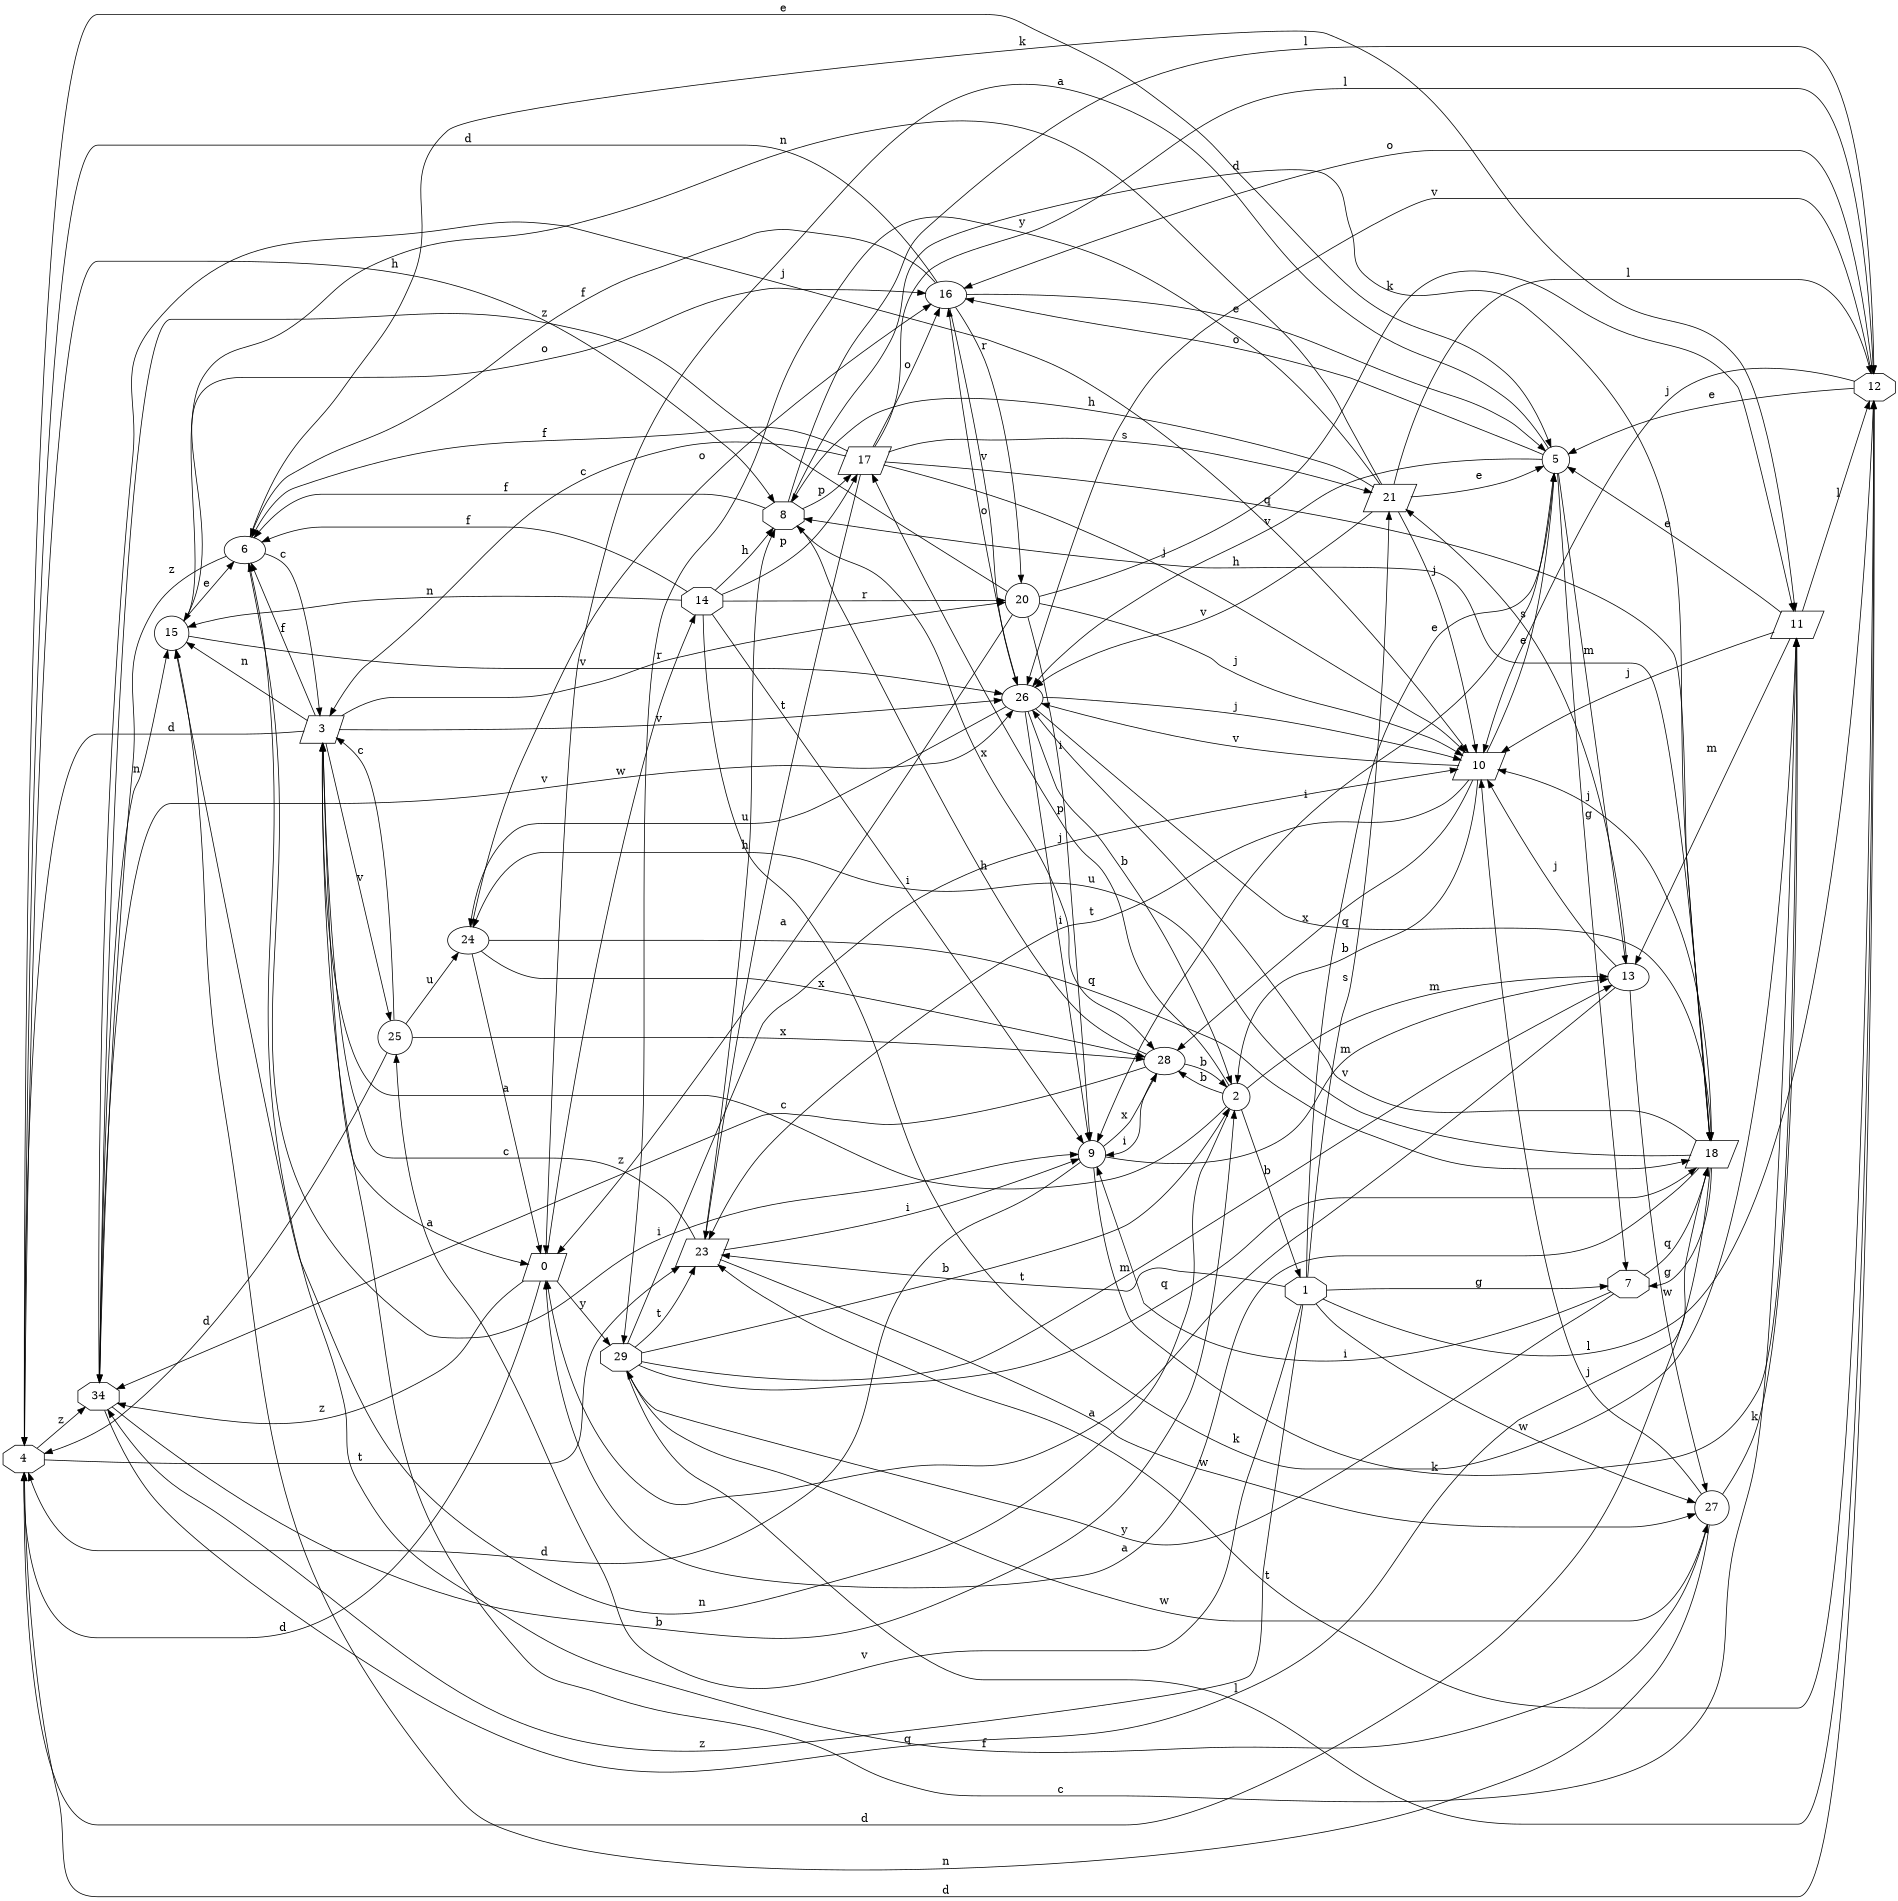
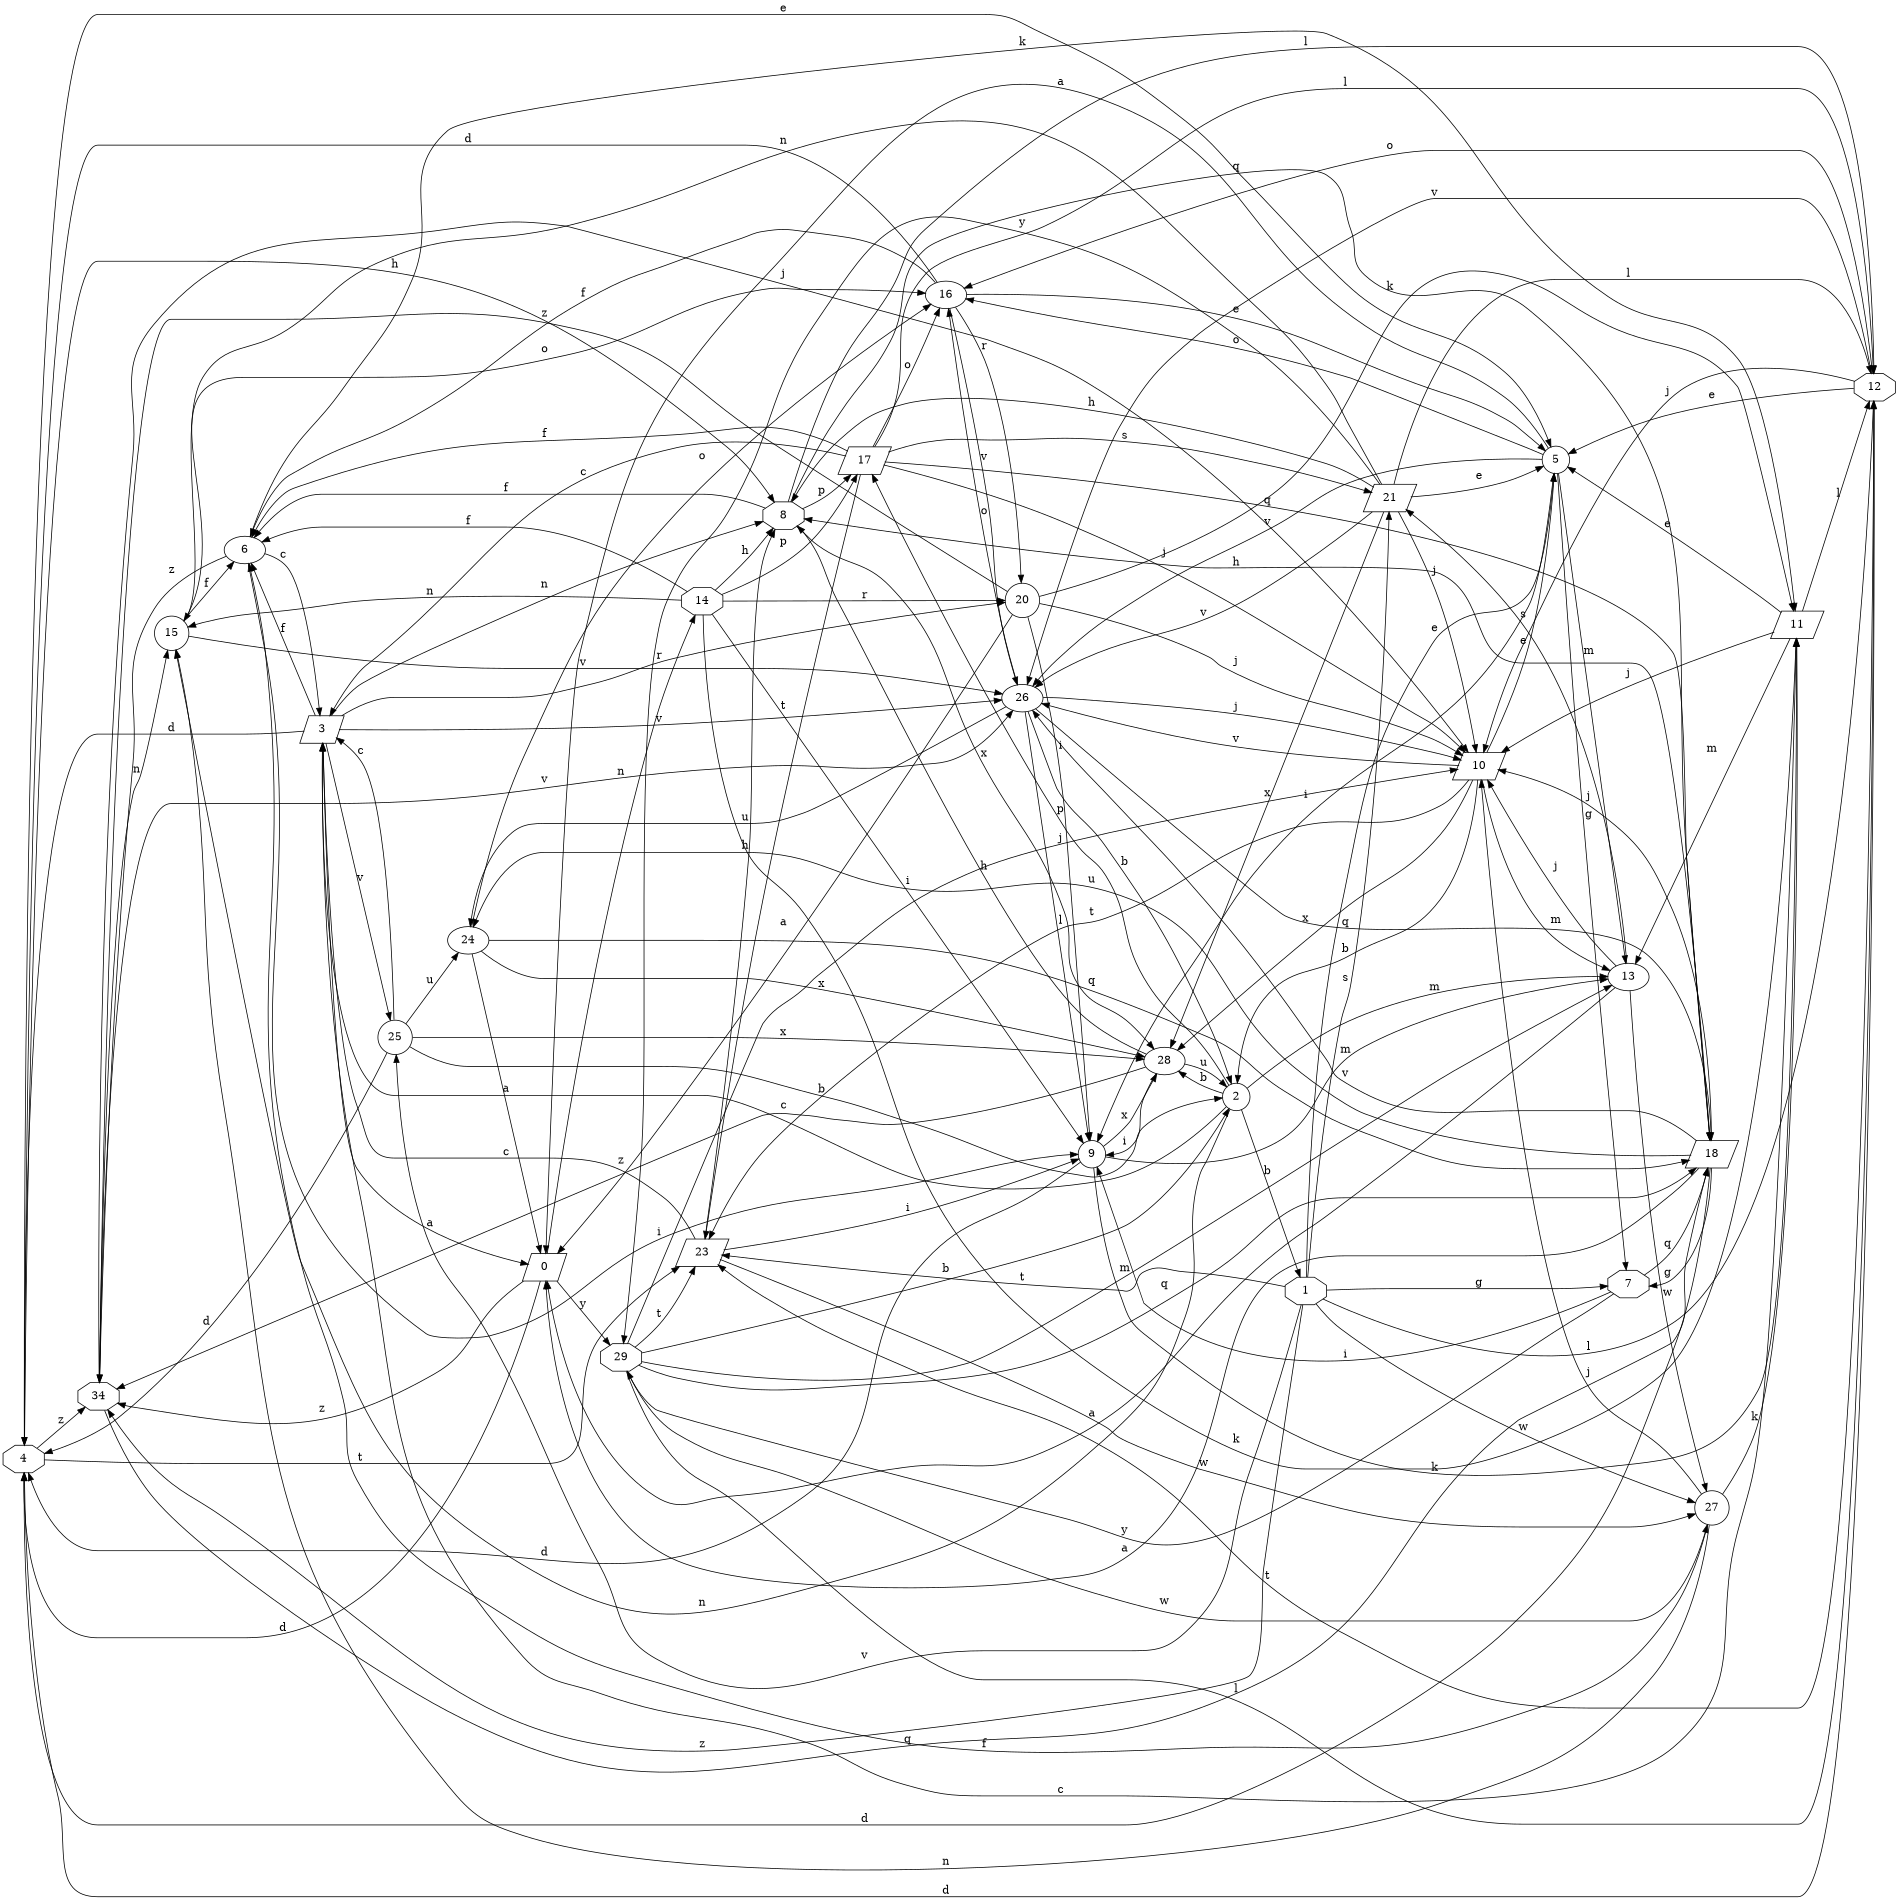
(1236, 167) -> (1236, 167)
(207, 584) -> (207, 584)
(250, 684) -> (535, 603)
(621, 772) -> (621, 772)
none -> (1279, 776)
none -> (1519, 890)
(1061, 921) -> (1061, 921)
(1204, 1063) -> (1204, 1063)
(808, 1637) -> (831, 1098)
